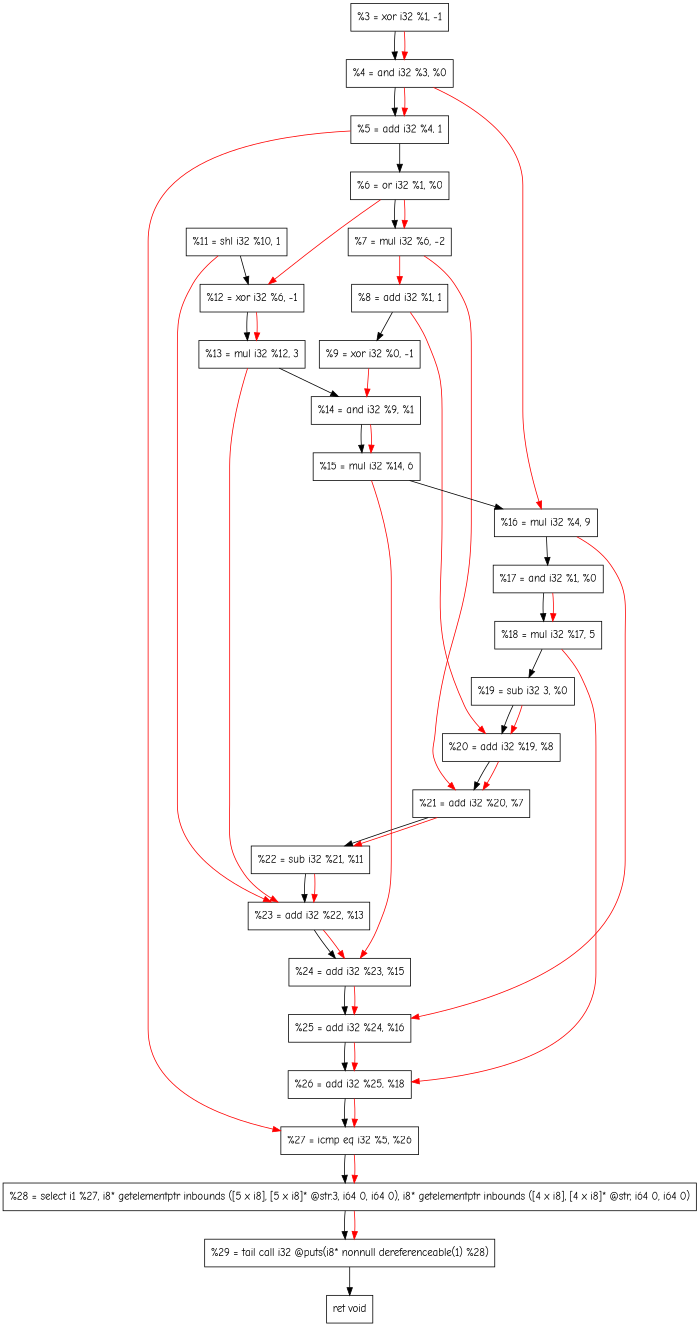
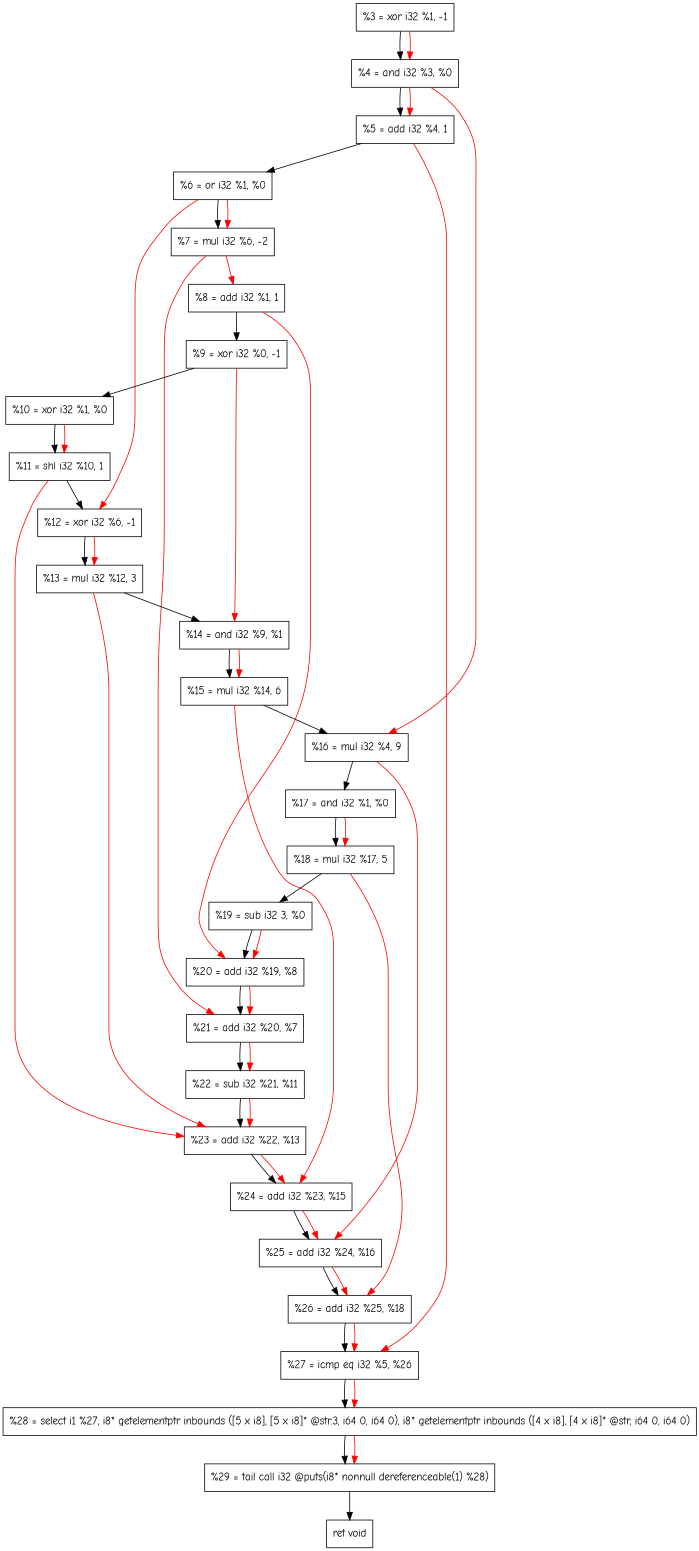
none -> (60, 410)
